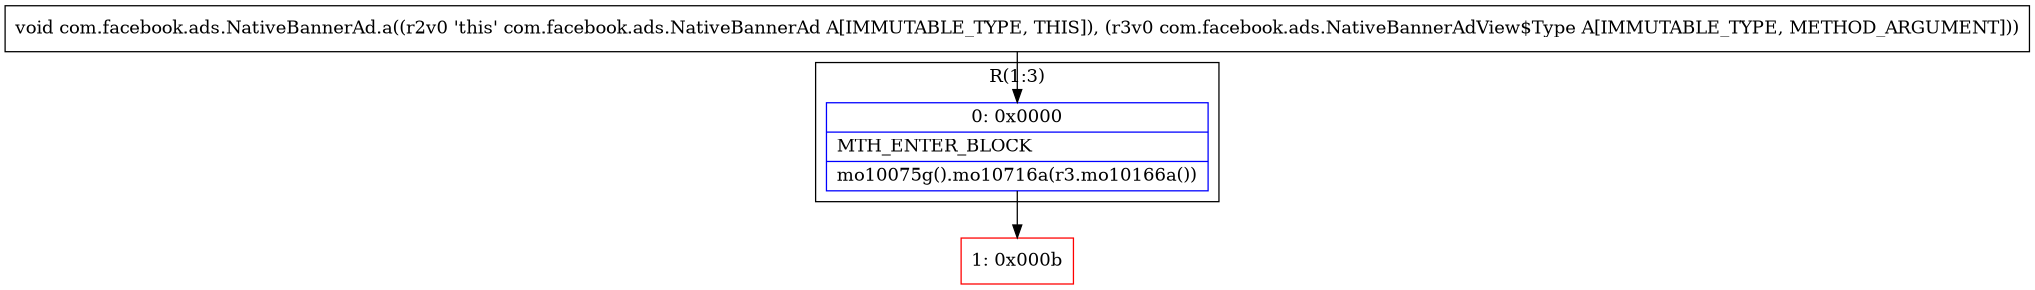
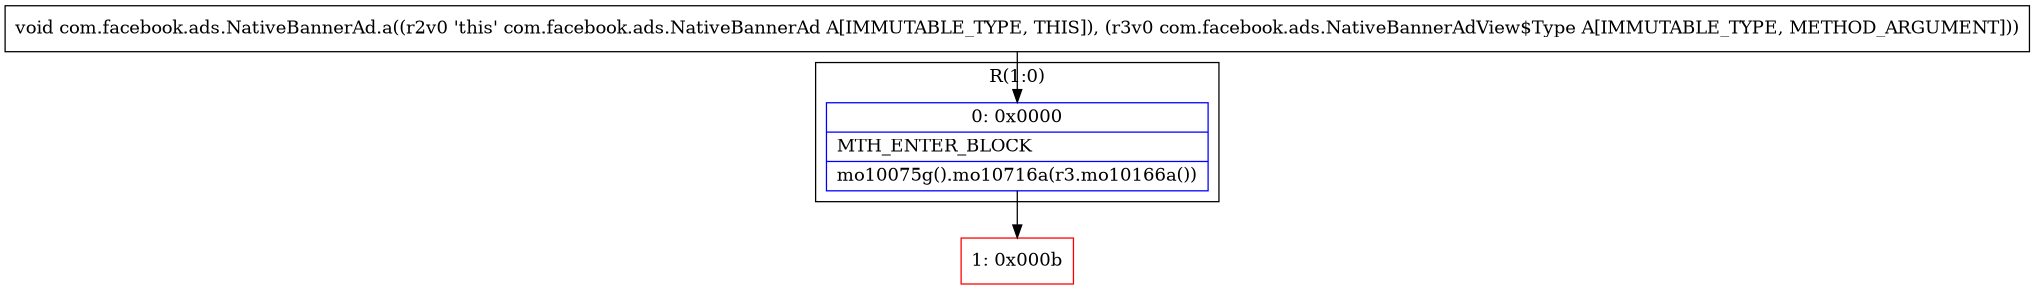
(1017, 77) -> (1017, 77)
